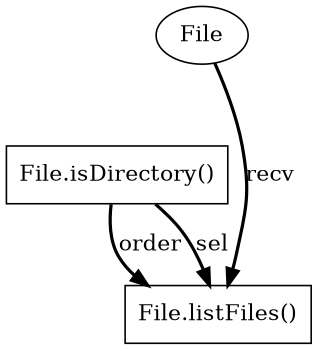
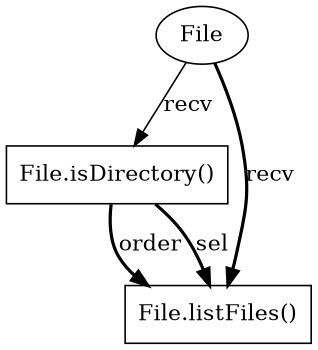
none -> (165, 97)
